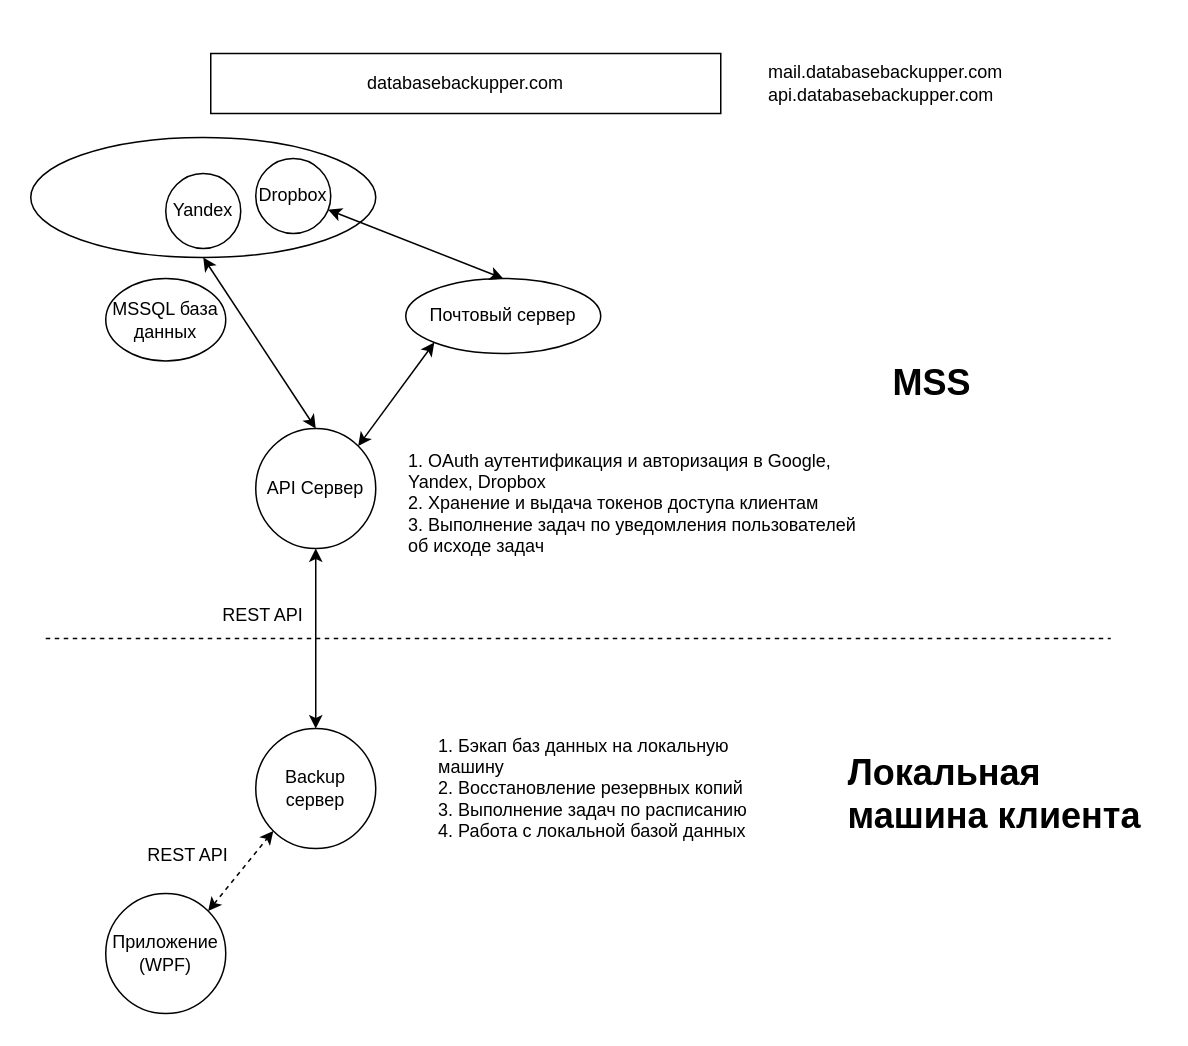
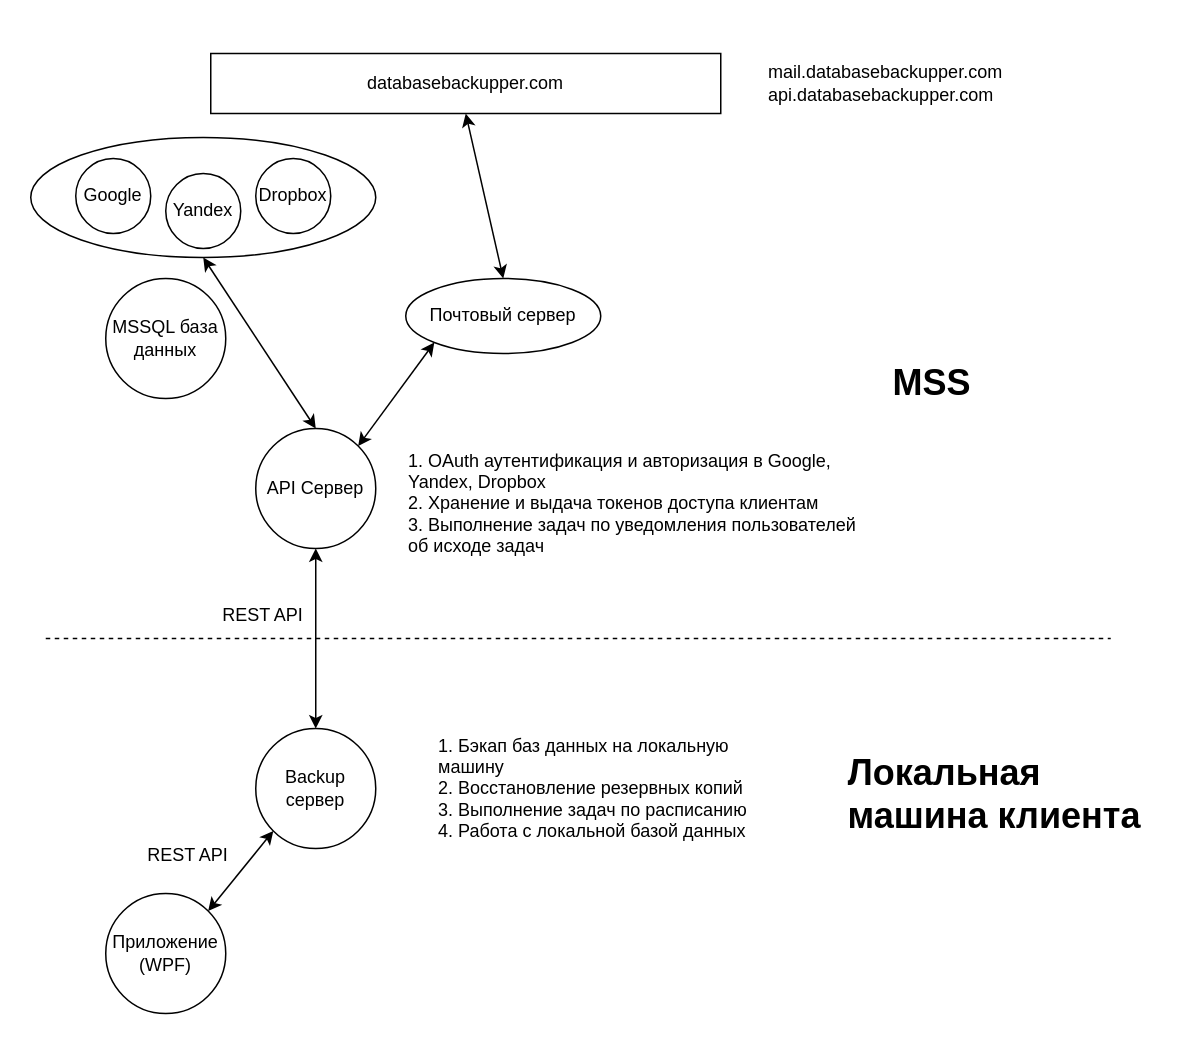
none -> (113, 196)
(416, 244) -> (485, 196)
(166, 320) -> (166, 338)
(241, 871) -> (241, 871)
